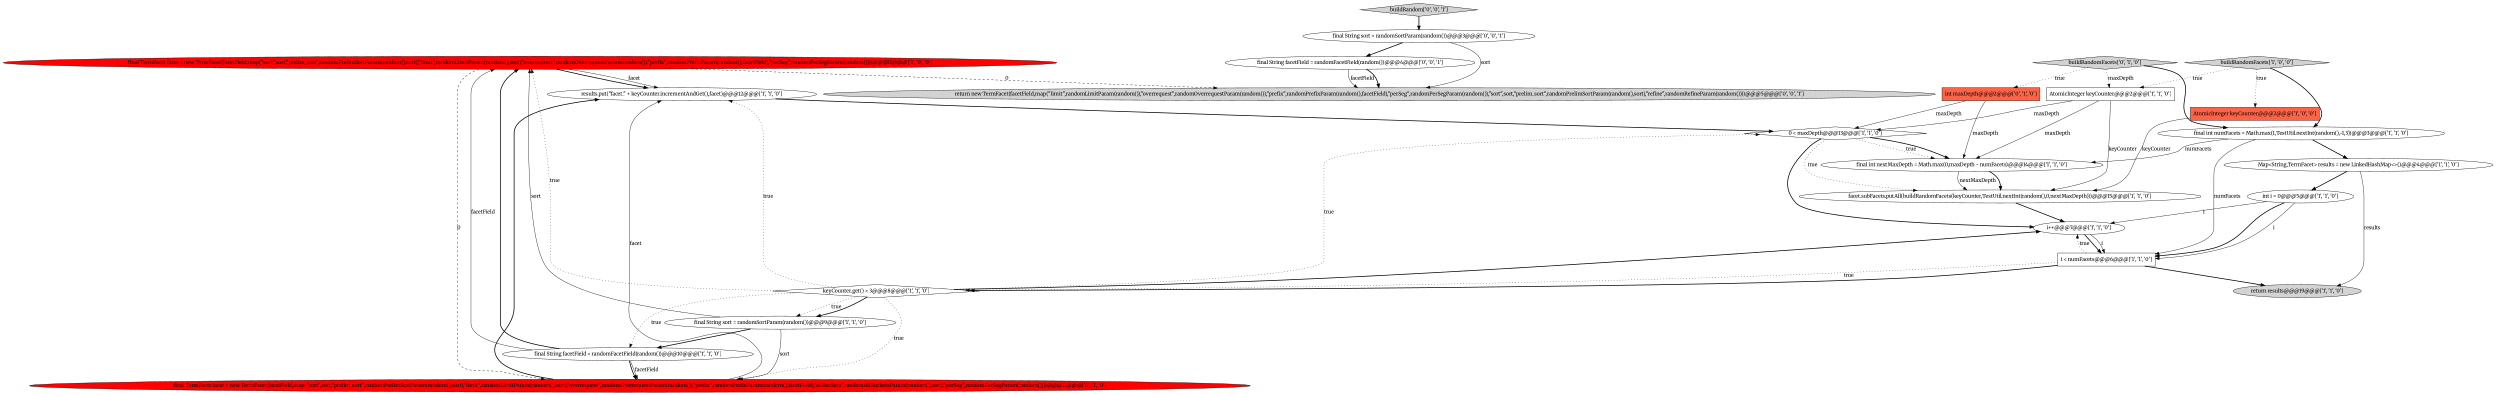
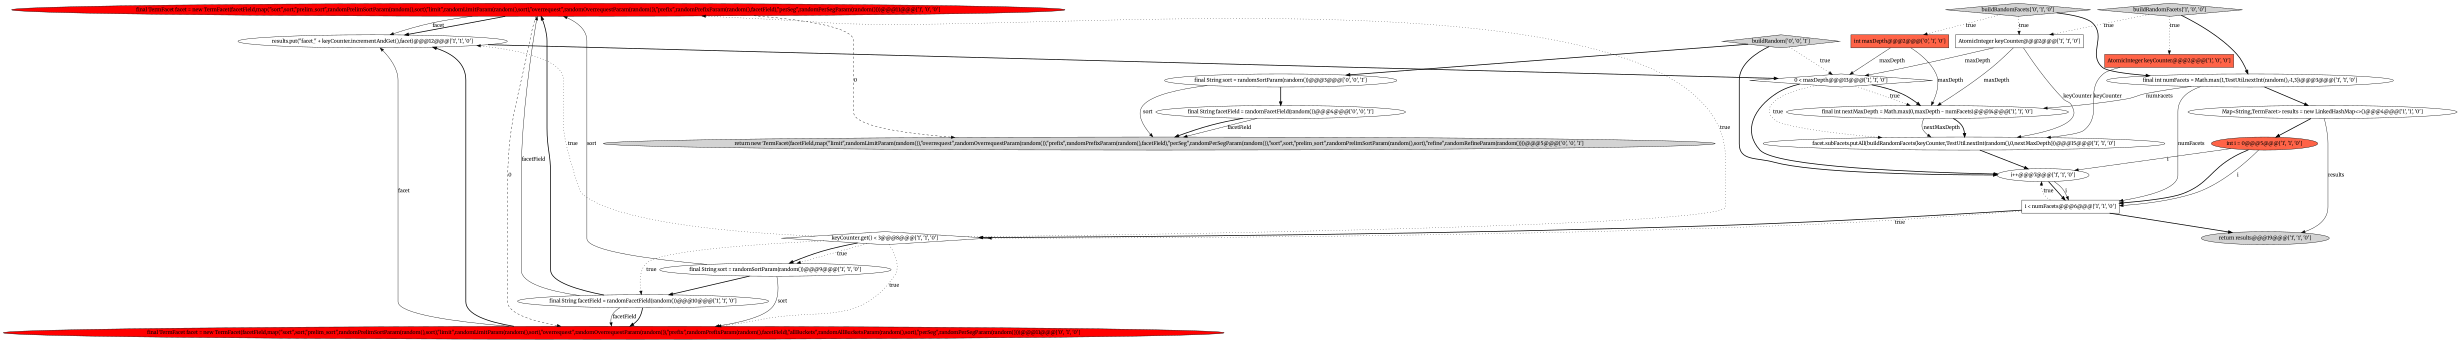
(2121, 78) -> (2024, 26)
(1324, 182) -> (1809, 60)
(2301, 196) -> (2265, 144)
(1496, 269) -> (1806, 168)
